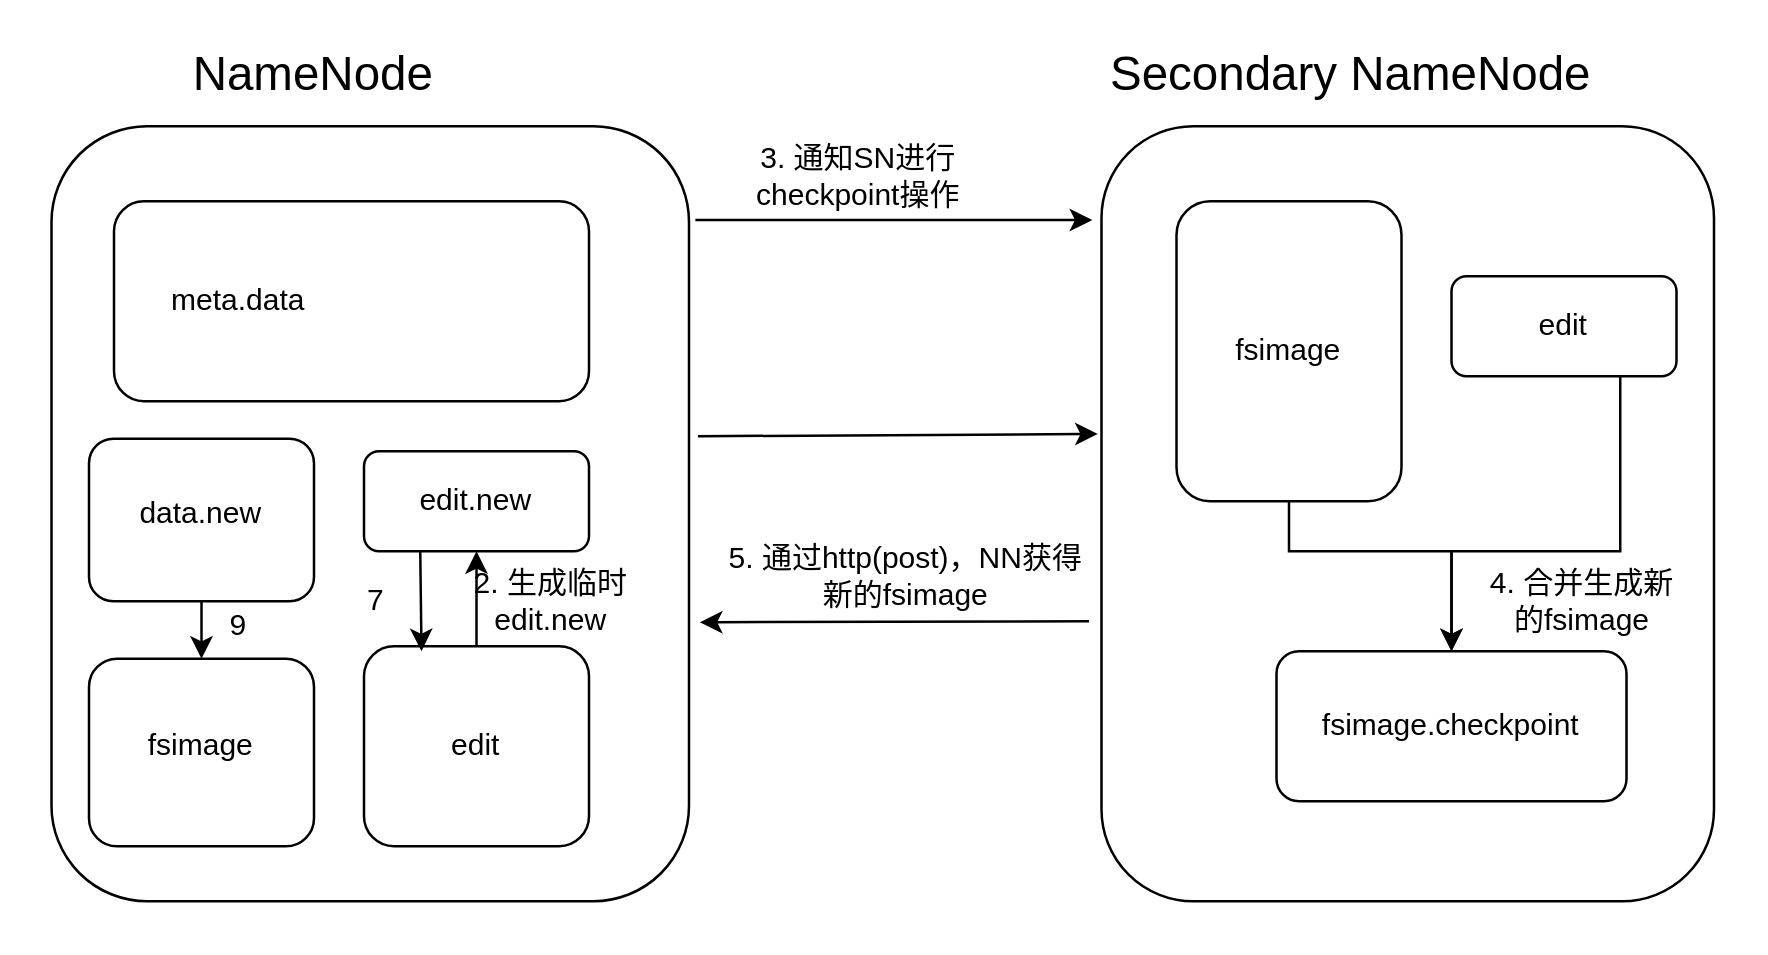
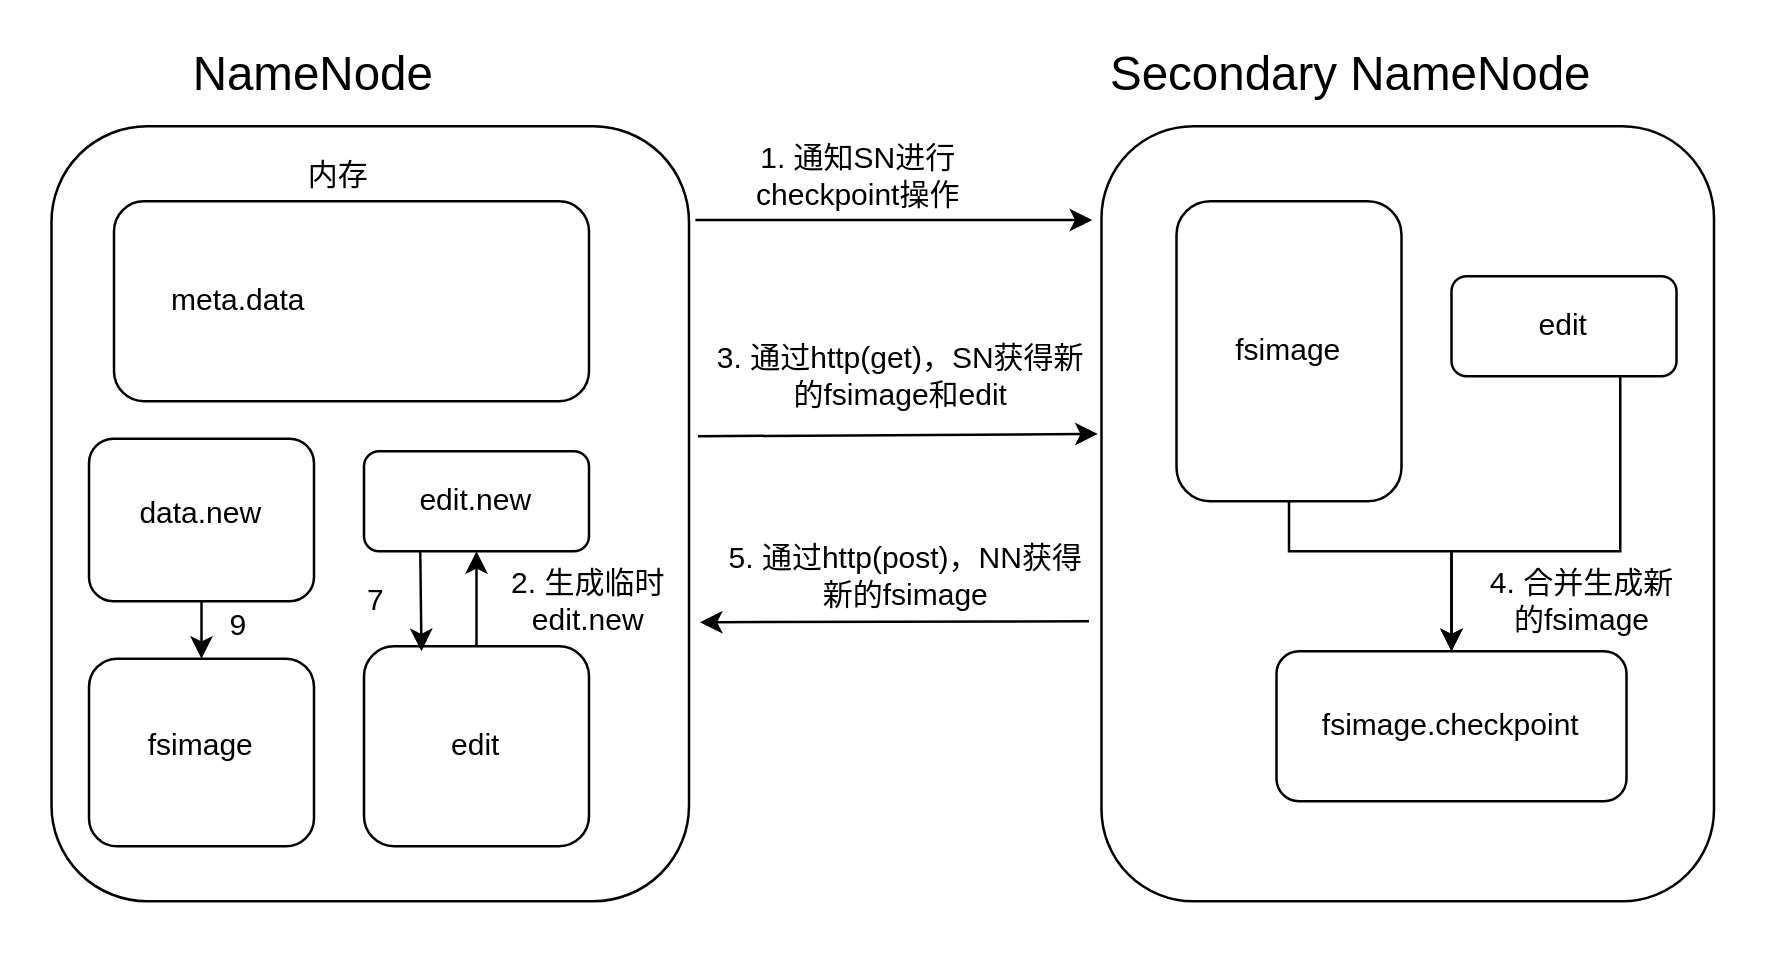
none -> (339, 176)
(859, 176) -> (859, 176)
none -> (901, 376)
(551, 601) -> (589, 601)
